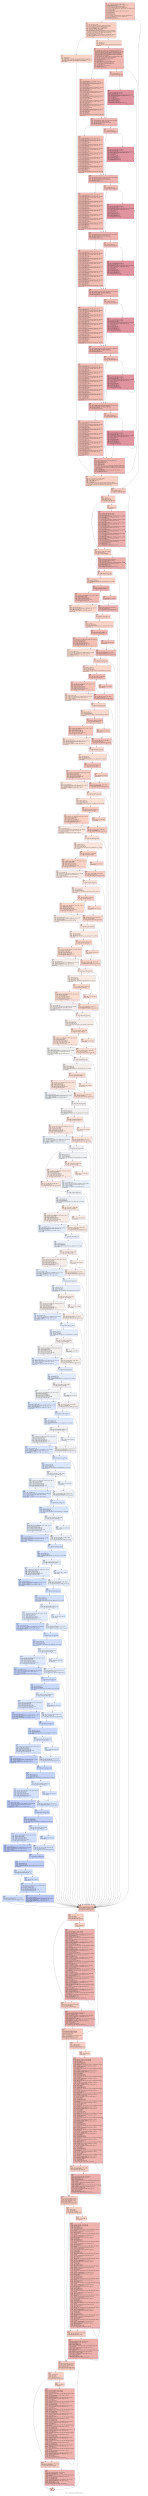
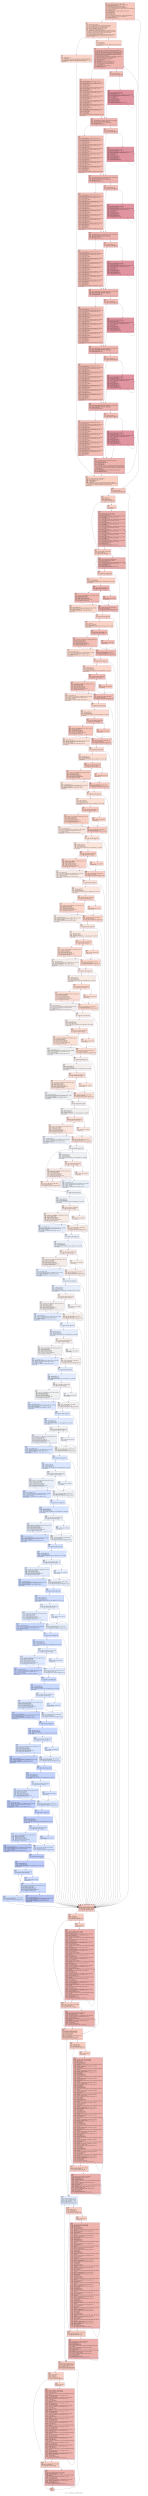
(69, 2201) -> (69, 2201)
